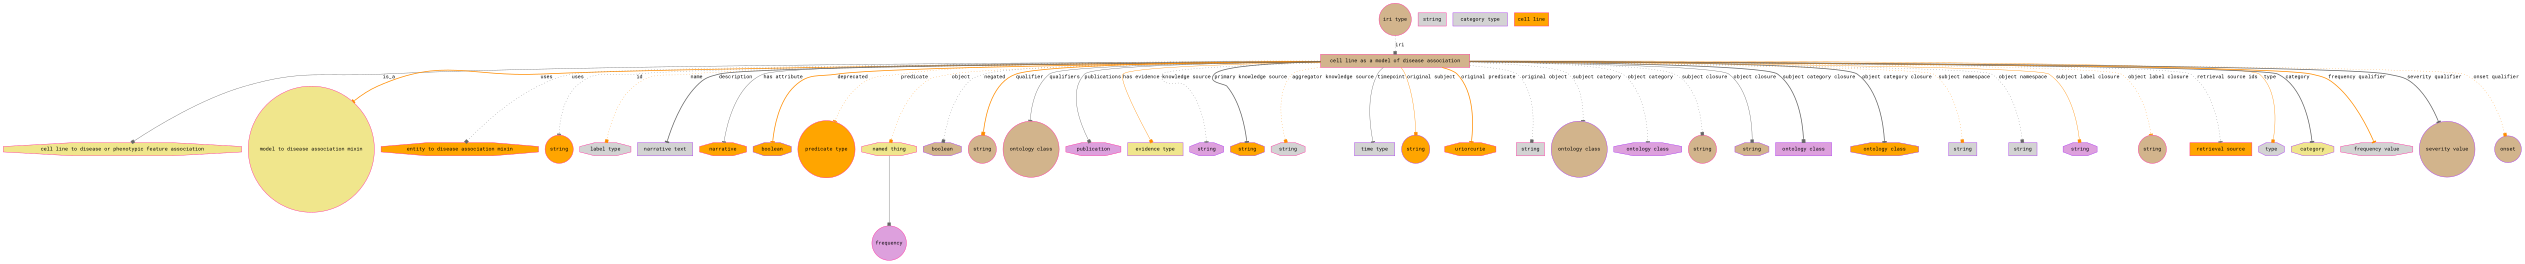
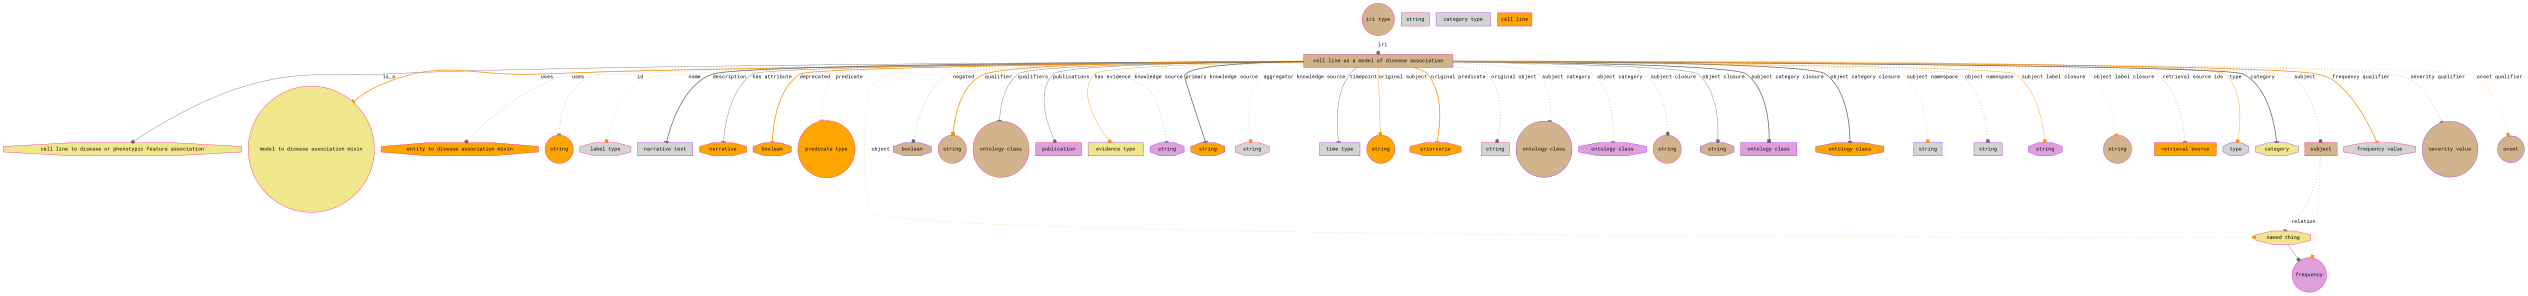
(1965, 64) -> (1958, 64)
(1093, 149) -> (1059, 149)
none -> (2321, 149)
